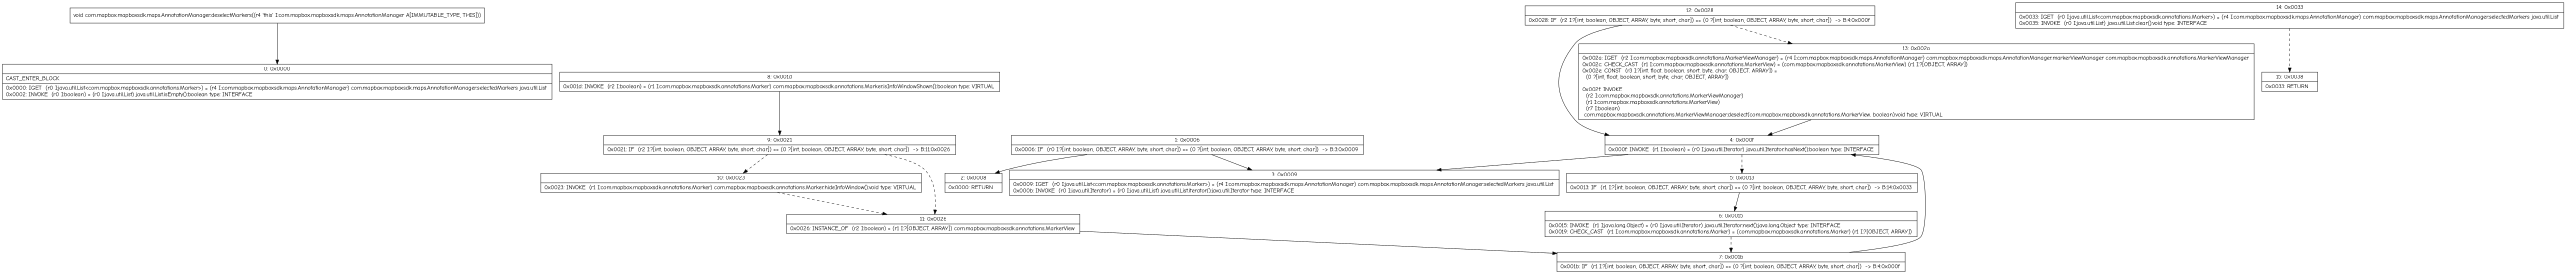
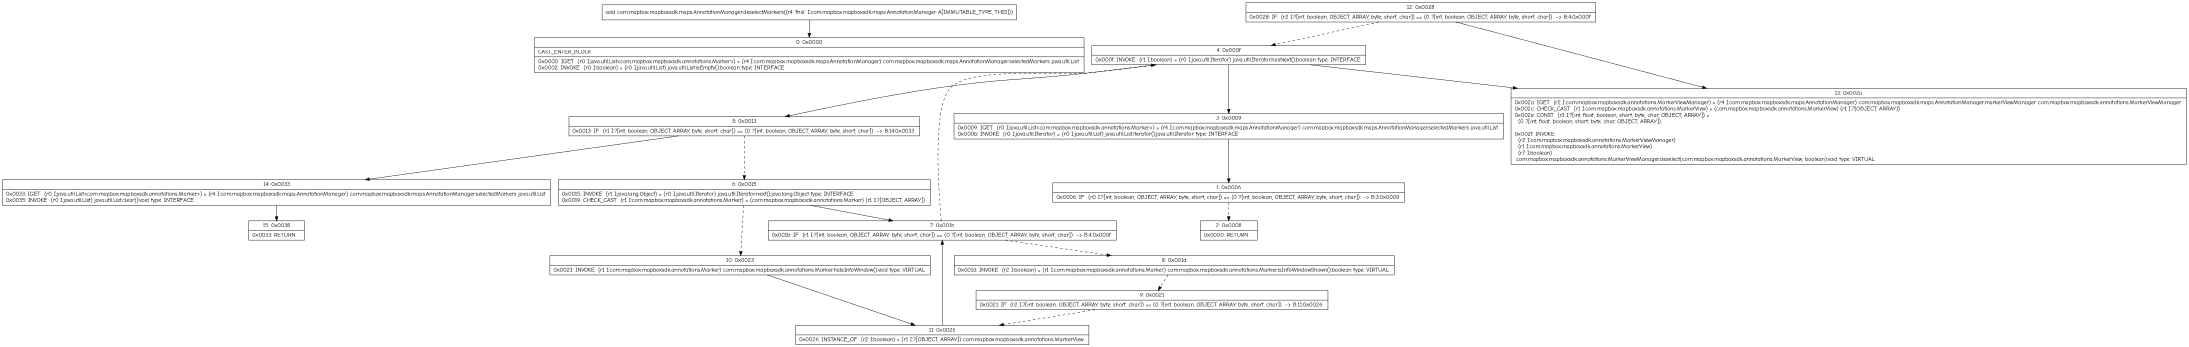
(1759, 34) -> (1579, 55)
(2290, 48) -> (277, 211)
(1560, 73) -> (1327, 33)
(780, 111) -> (1164, 281)
(1792, 127) -> (1412, 76)
none -> (524, 158)
(1043, 162) -> (1229, 209)
(1230, 162) -> (1229, 159)
(1742, 162) -> (972, 83)
(757, 163) -> (742, 228)
(1737, 200) -> (744, 156)
(830, 203) -> (839, 299)
(1925, 206) -> (982, 76)
(1731, 242) -> (850, 213)
none -> (1056, 248)
